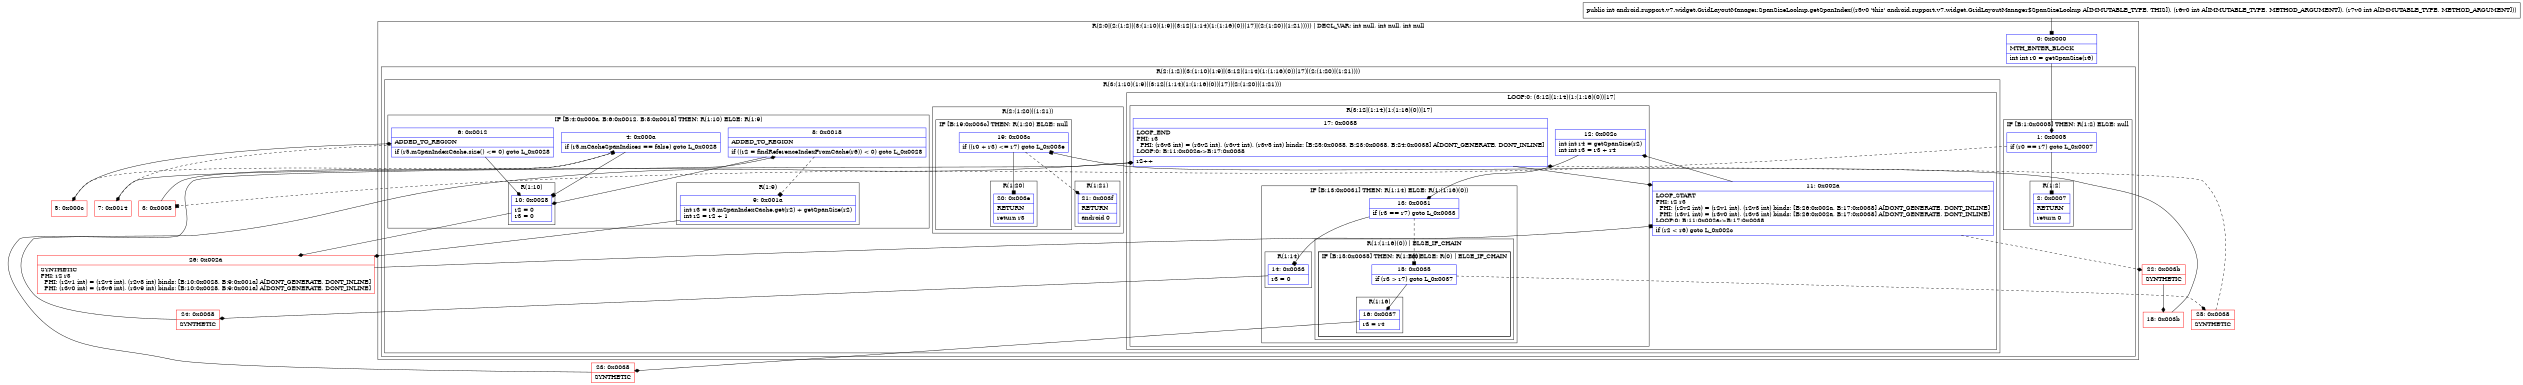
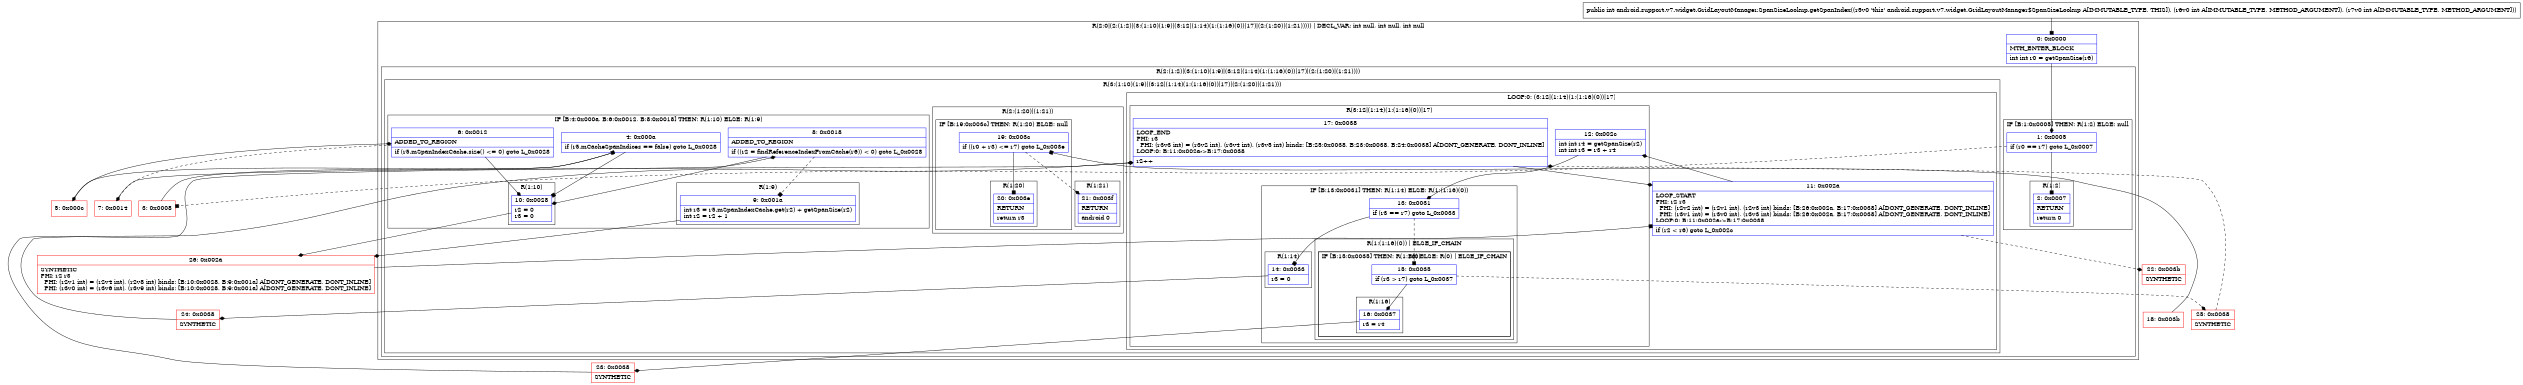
(287, 168) -> (287, 168)
(2164, 293) -> none
